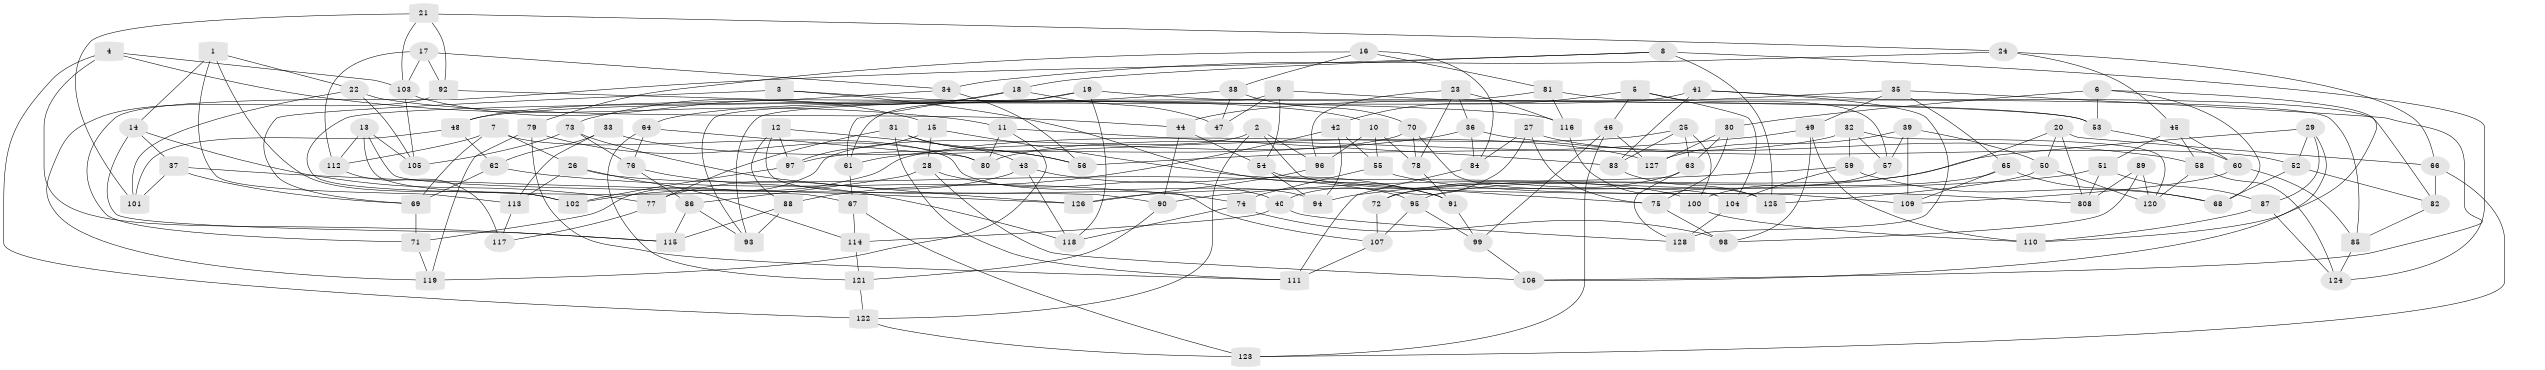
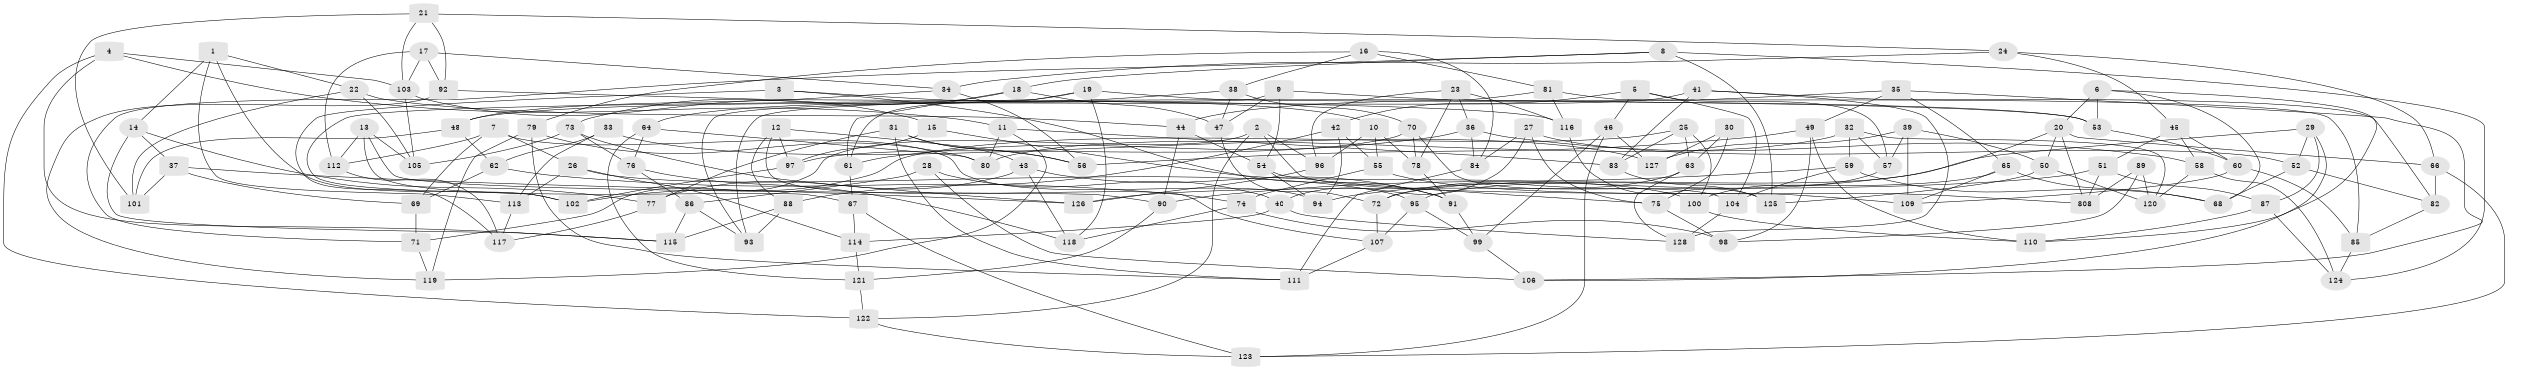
(1930, 104) -> (2078, 109)
(390, 108) -> (388, 108)
(930, 147) -> none
none -> (1259, 185)
